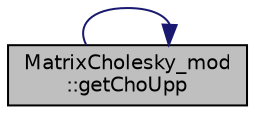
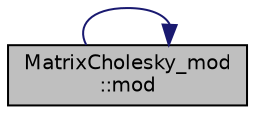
(128, 75) -> (128, 75)
